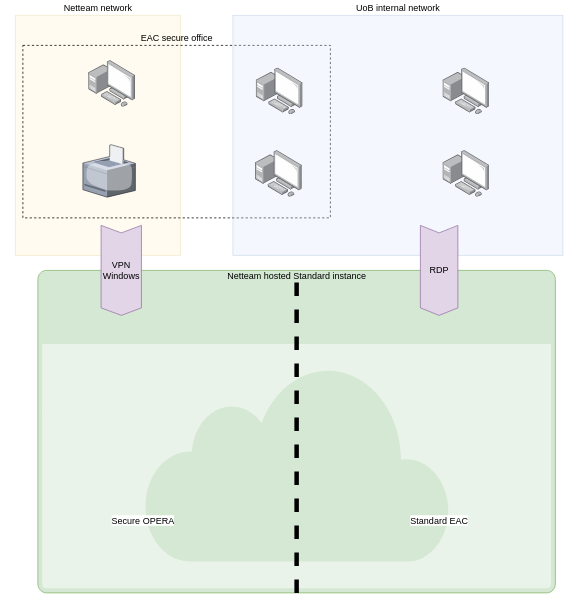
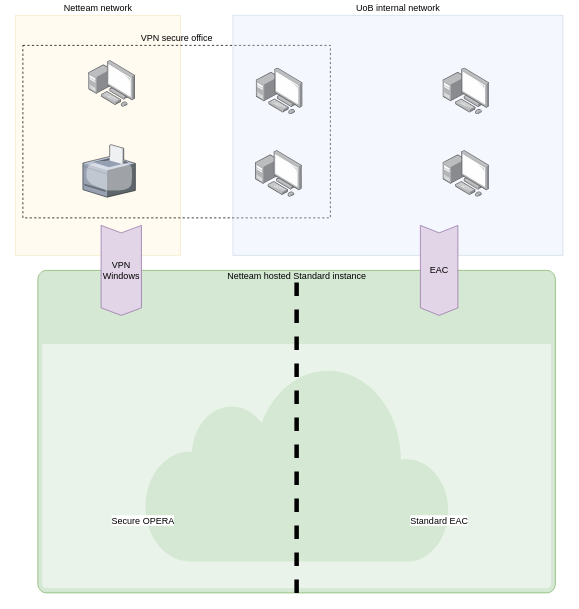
(177, 38) -> (177, 38)
(440, 270) -> (440, 270)
